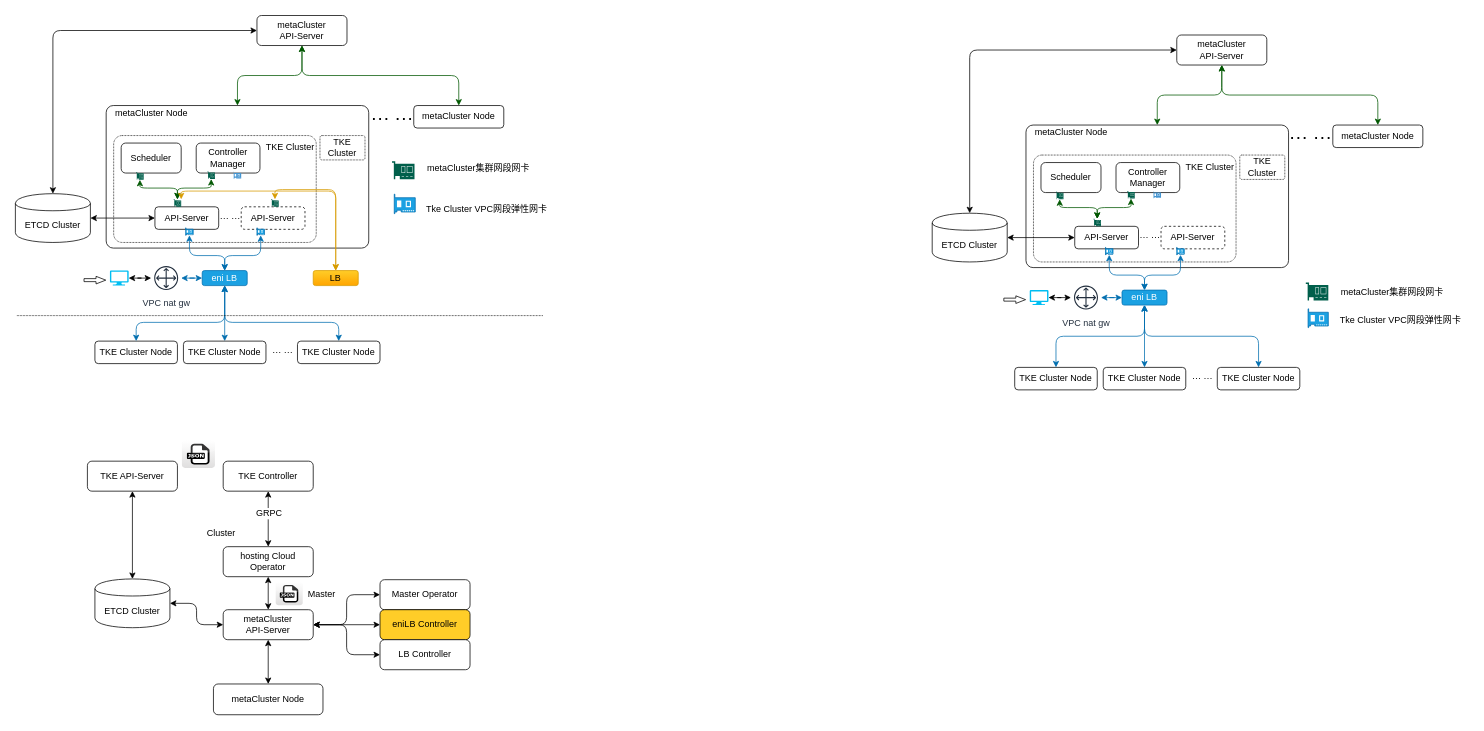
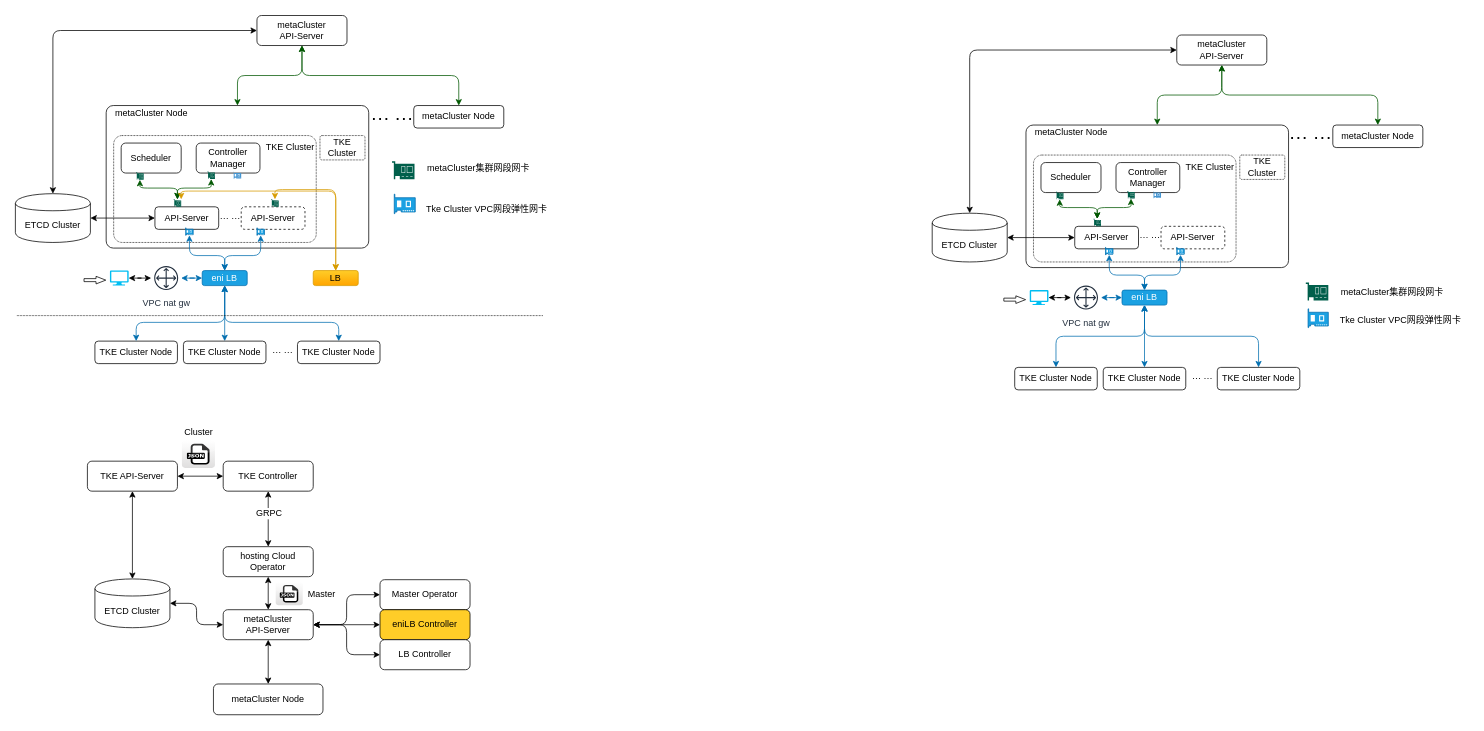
none -> (217, 476)
(221, 533) -> (198, 432)
